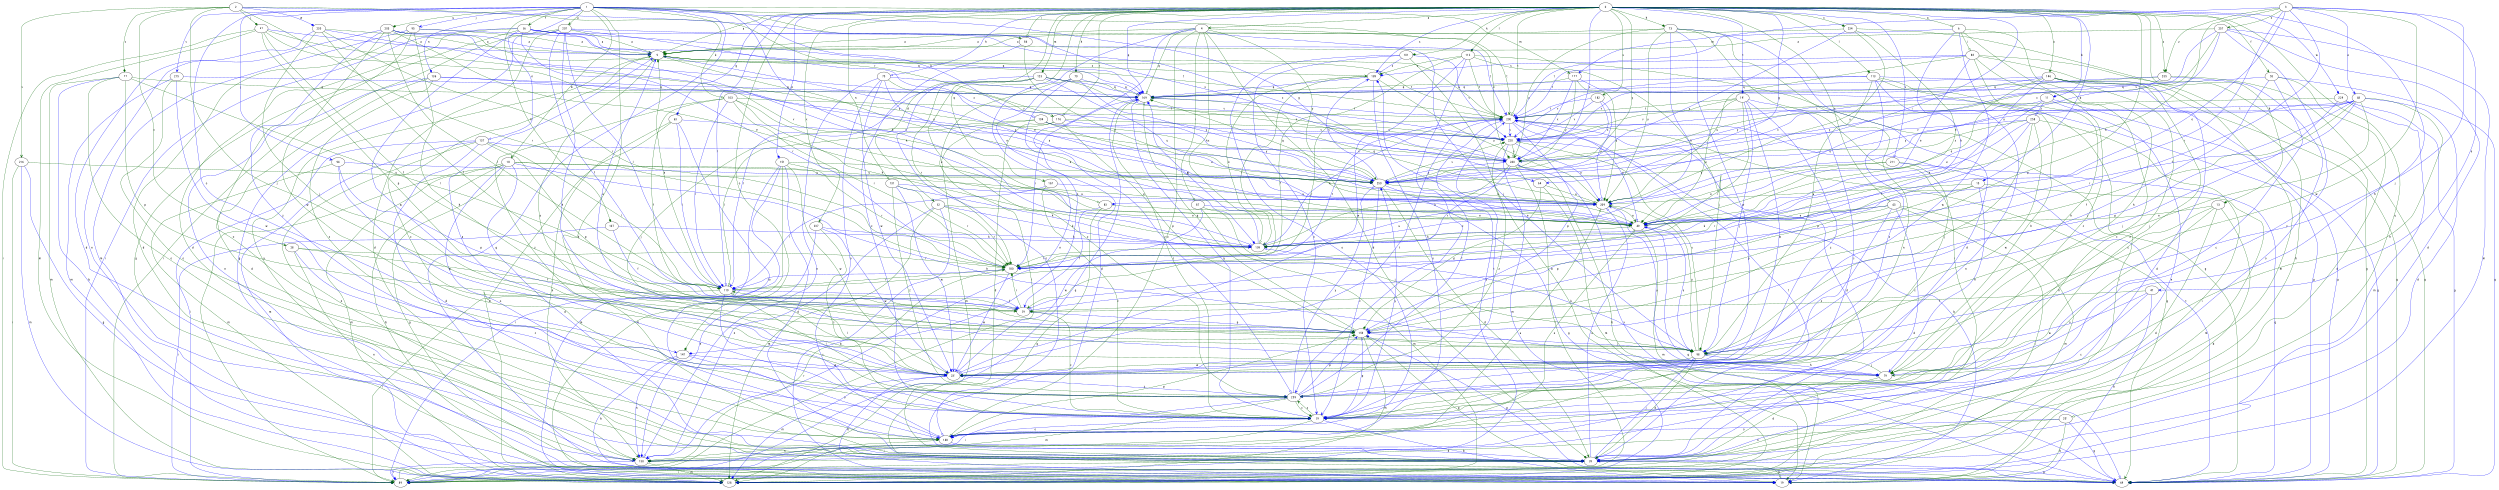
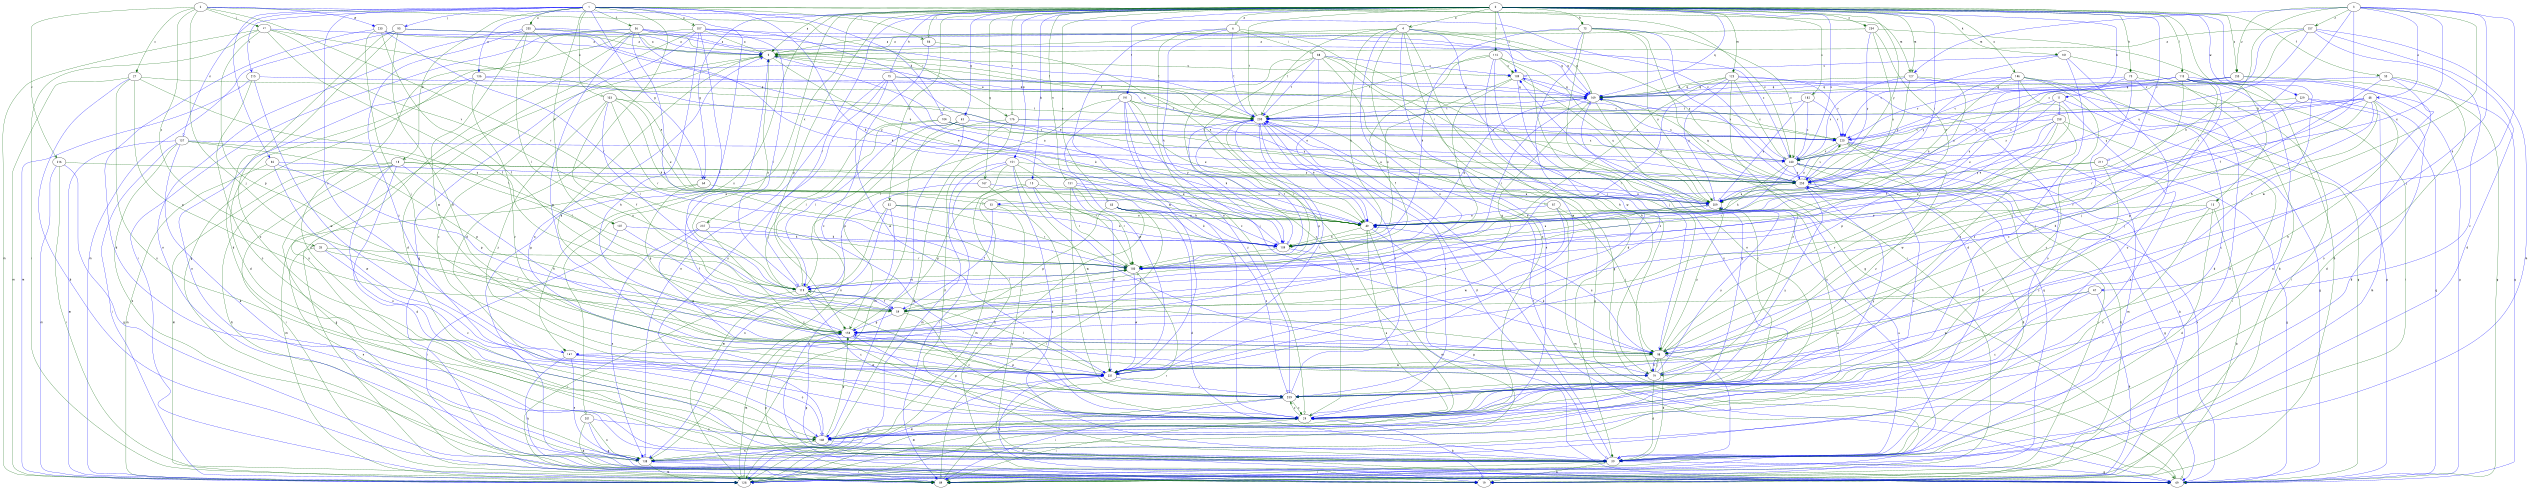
none -> (1730, 9)
(625, 160) -> (735, 207)
(1507, 283) -> (1466, 281)
(2034, 300) -> (1937, 303)
